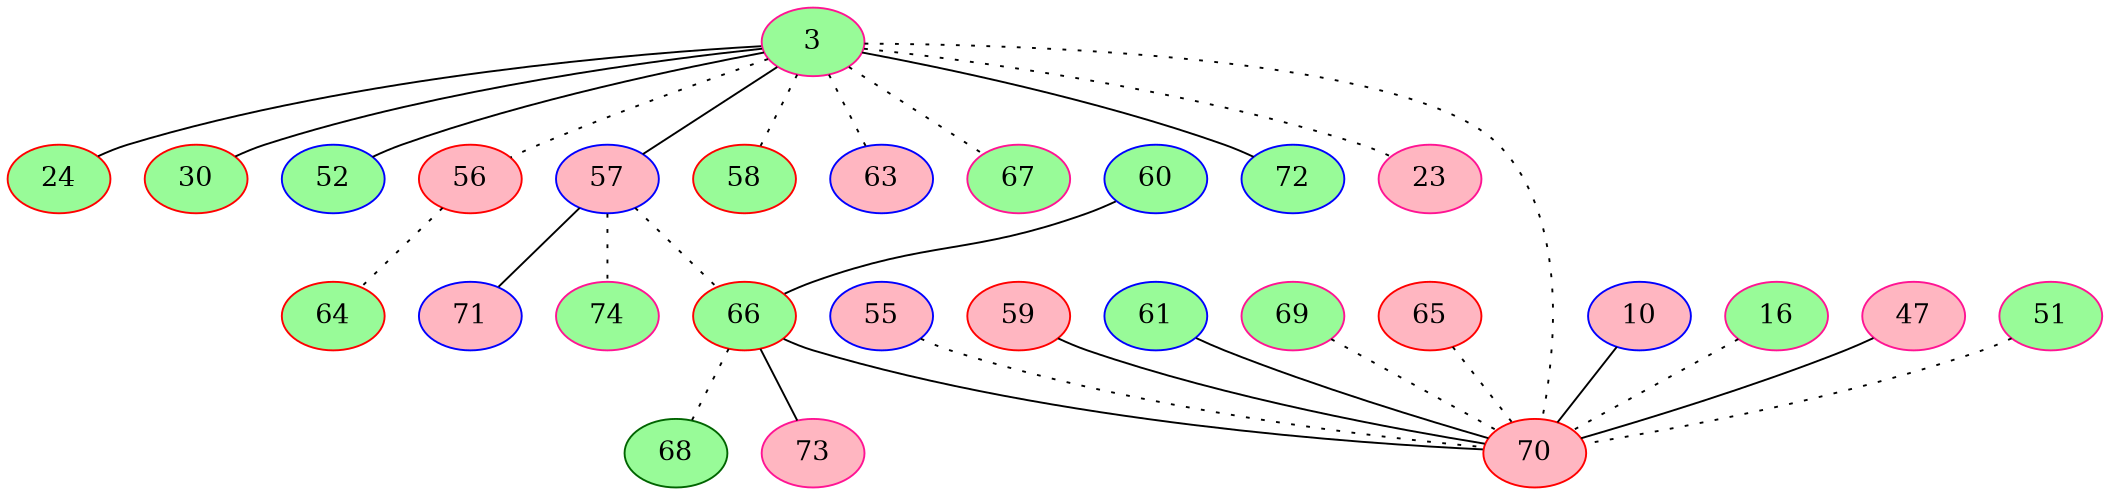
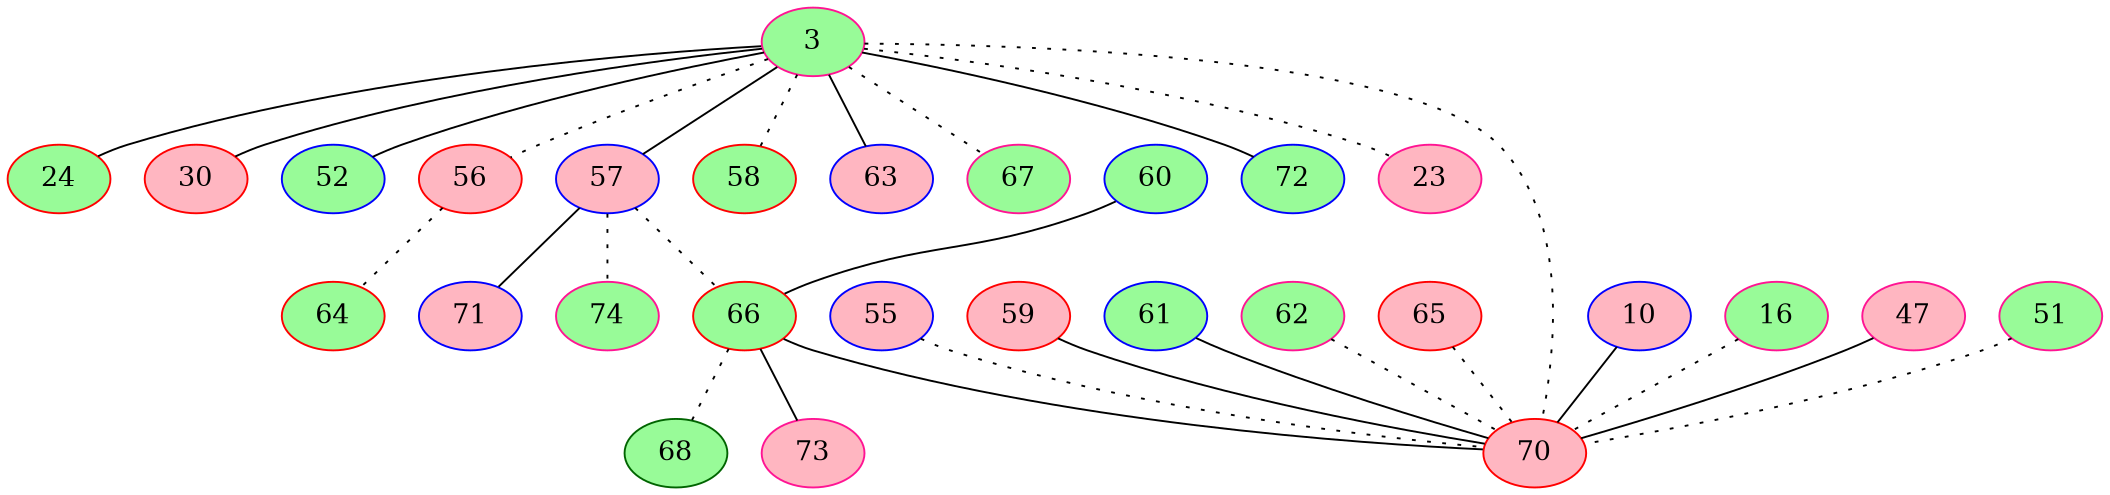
(847, 111) -> (847, 111)
(196, 179) -> (196, 179)
(1293, 316) -> (1293, 316)
